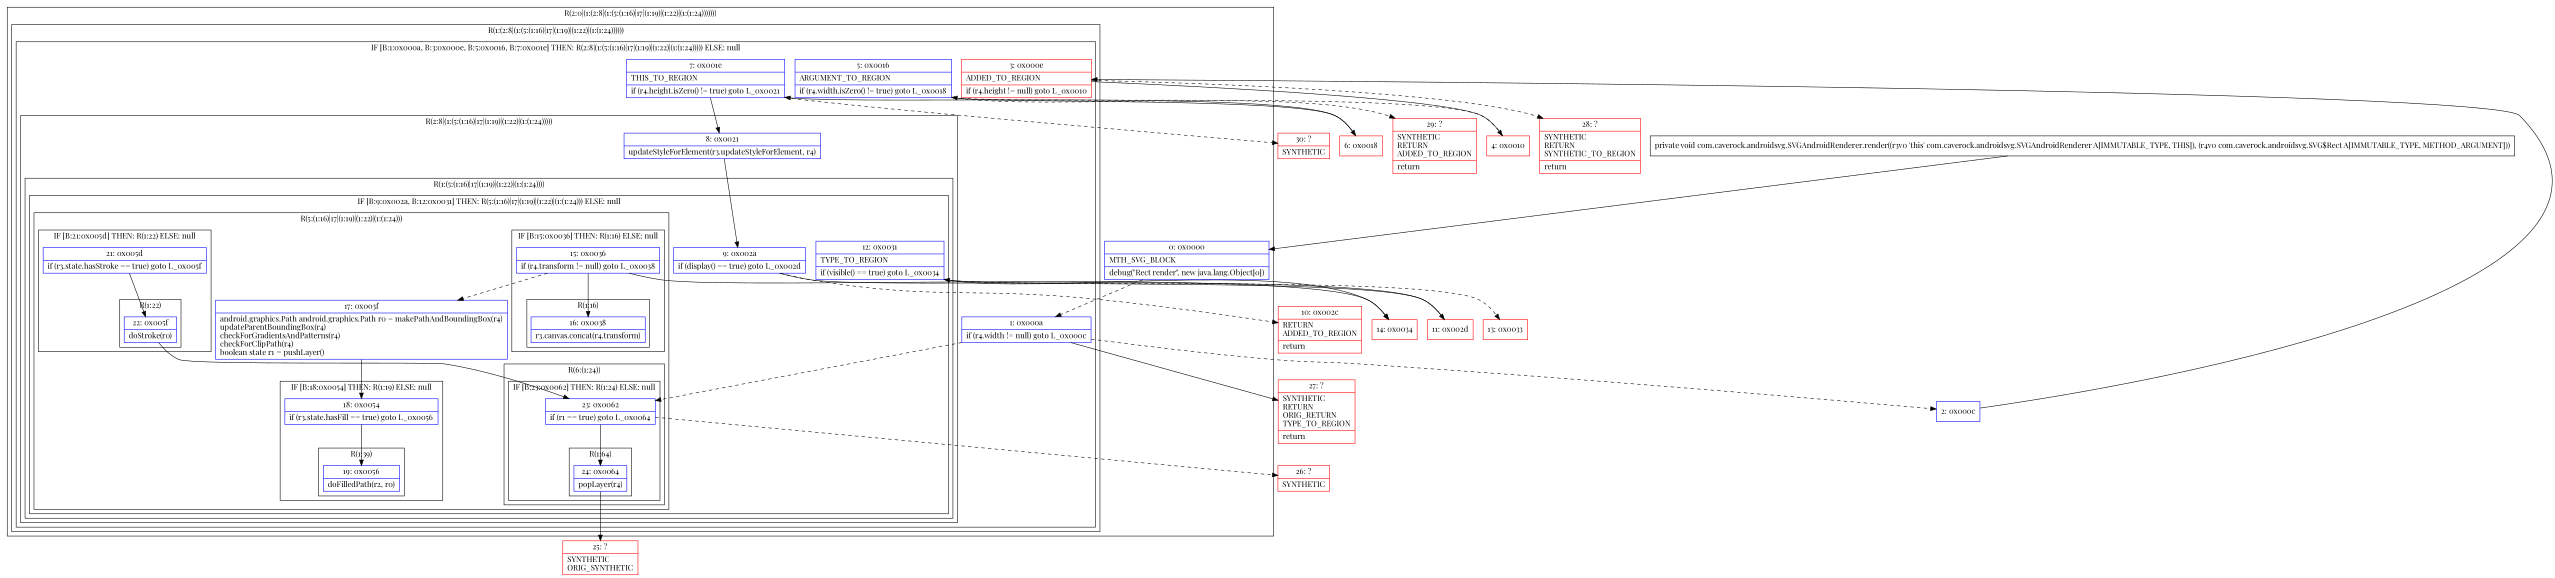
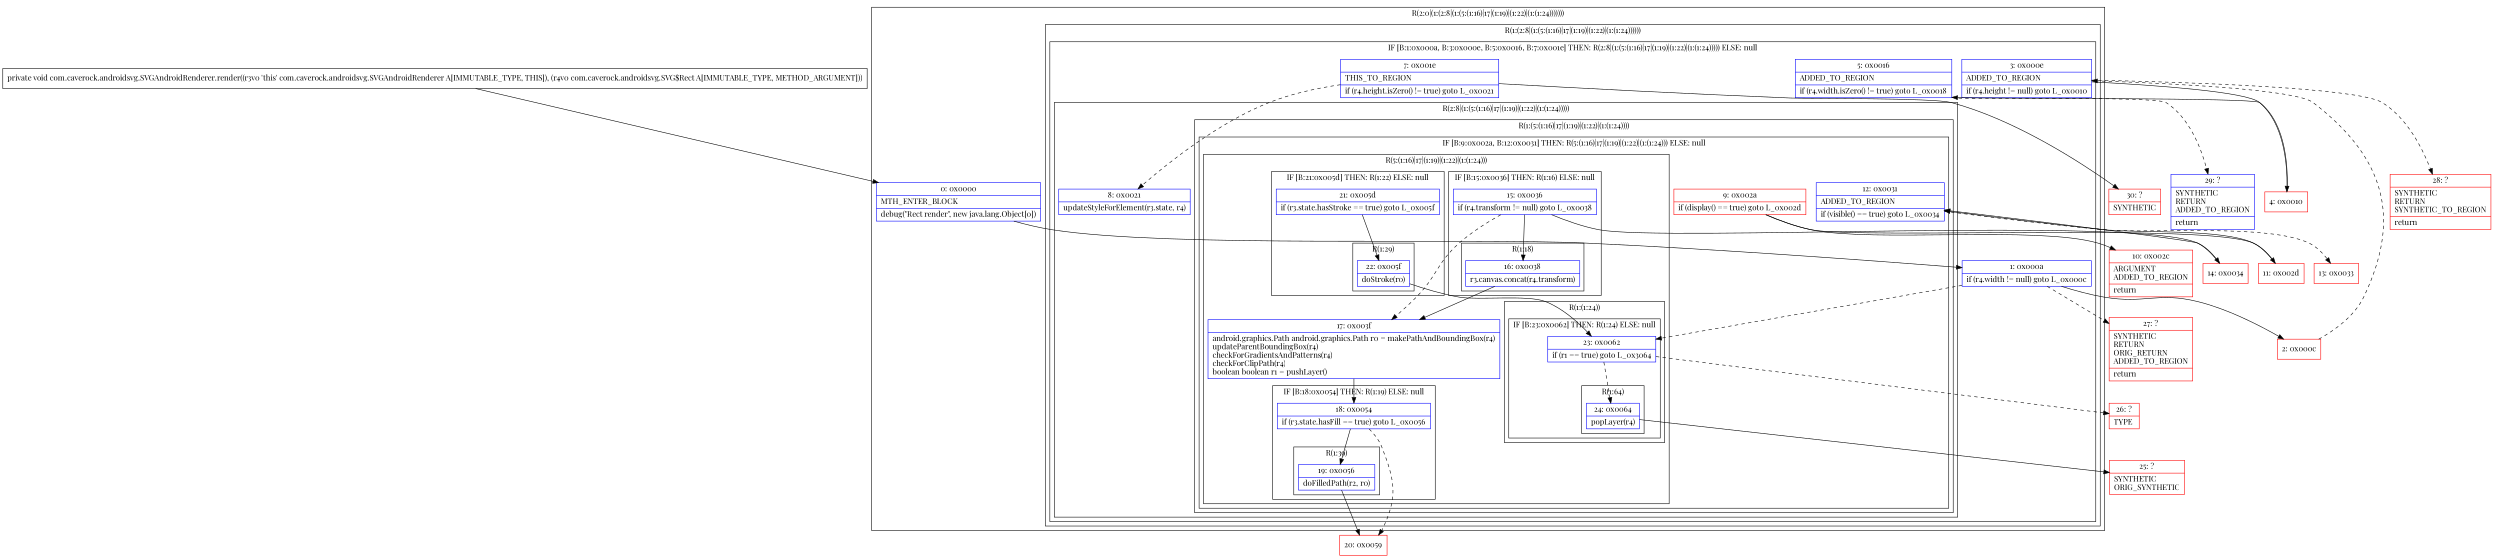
(845, 78) -> (1837, 78)
(1026, 79) -> (2027, 79)
(2165, 94) -> (2338, 125)
(1332, 102) -> (2167, 99)
(714, 112) -> (1244, 114)
(1028, 122) -> (1817, 98)
(1361, 146) -> none
(1435, 146) -> (2213, 202)
(722, 152) -> (1124, 208)
(731, 200) -> none
(740, 260) -> (1740, 202)
(854, 260) -> (1858, 202)
(1143, 260) -> (920, 202)
(1213, 280) -> (2089, 228)
(1027, 294) -> (1938, 235)
(1104, 296) -> (1438, 241)
none -> (1460, 302)
(150, 306) -> (1383, 250)
(588, 306) -> (1523, 250)
(1298, 325) -> (2135, 269)
(272, 353) -> (1270, 372)
(584, 370) -> (1585, 308)
(1172, 371) -> (2076, 303)
(1511, 375) -> (2173, 298)
(1958, 412) -> (2299, 349)
(600, 418) -> (1602, 355)
(1317, 424) -> (2151, 361)
(600, 442) -> (1607, 380)
(1304, 485) -> (2123, 422)
none -> (1363, 545)
